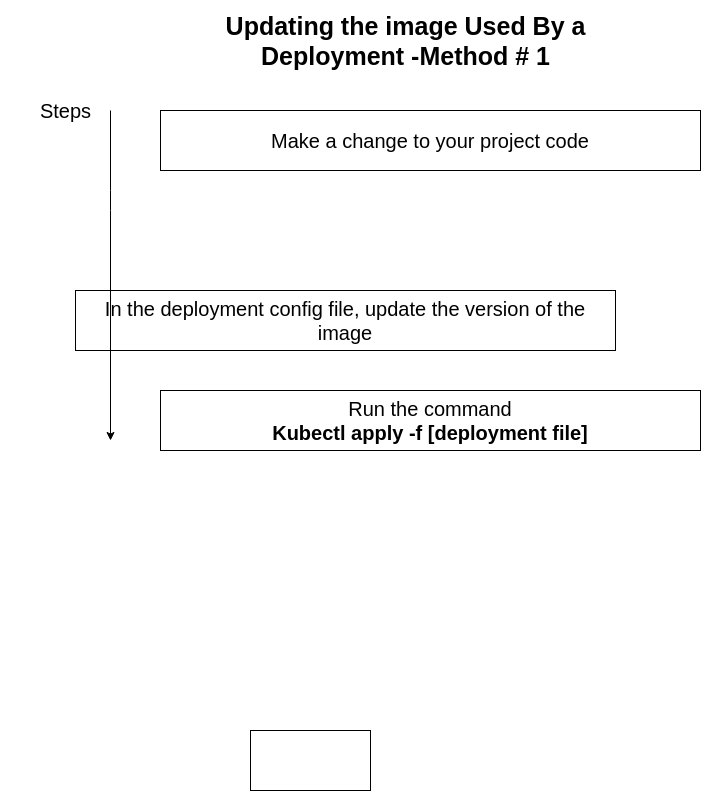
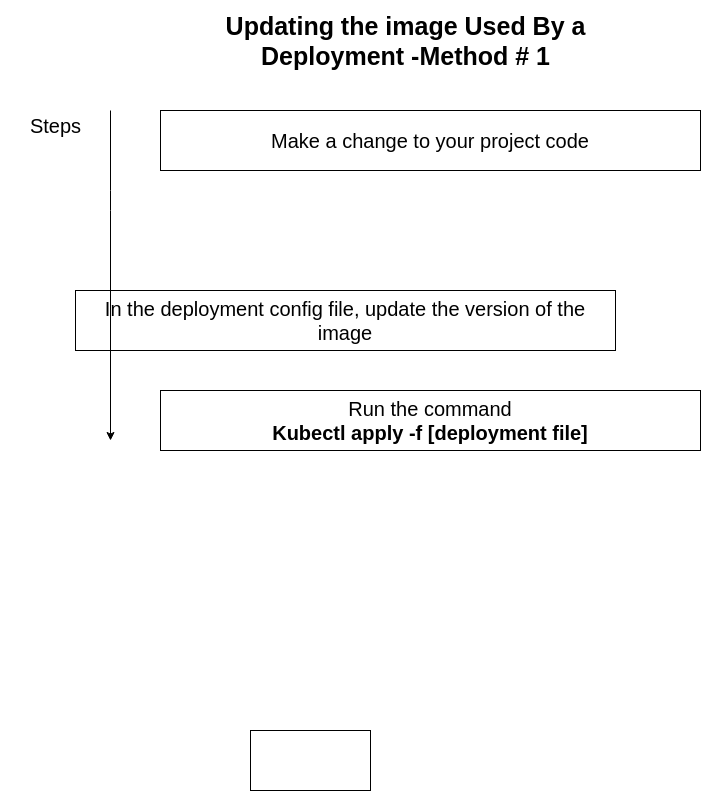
(66, 111) -> (56, 126)
